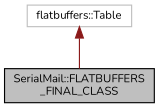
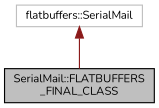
(79, 16) -> (79, 16)
